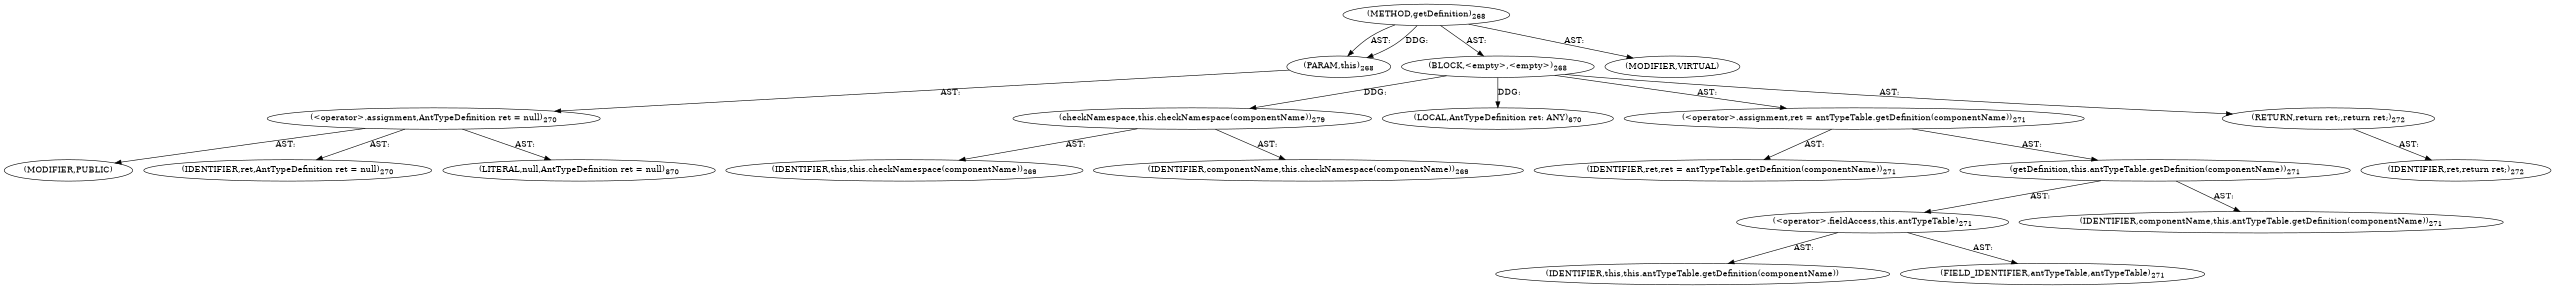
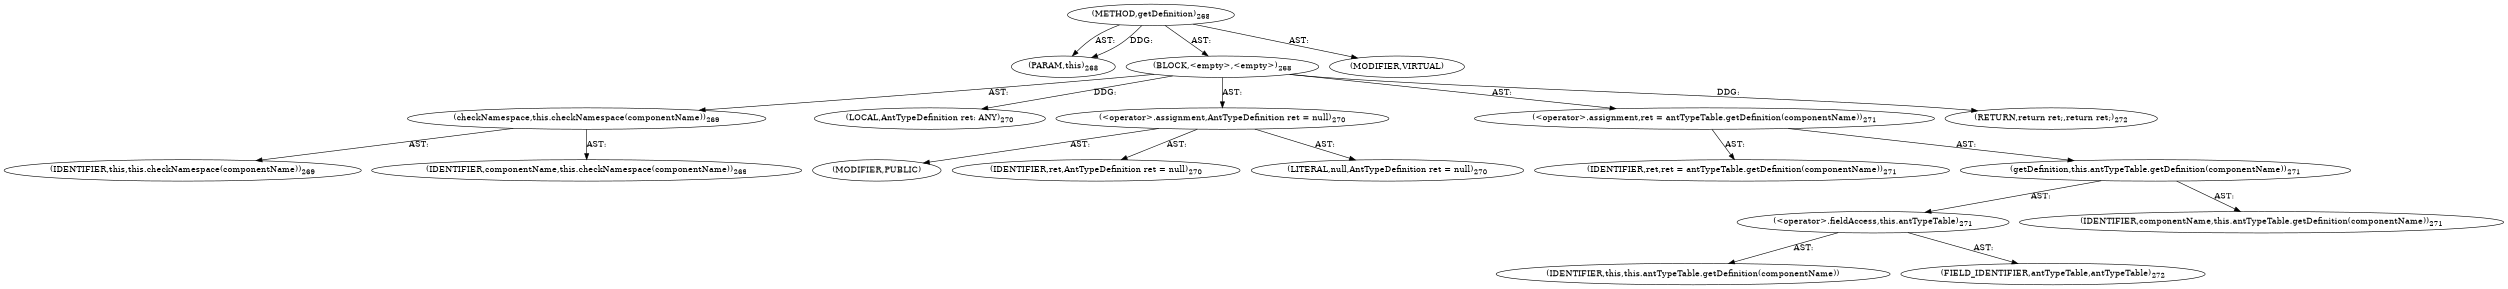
(925, 90) -> (1222, 90)
(1377, 93) -> (1000, 93)
(1891, 93) -> (1730, 93)
(1319, 118) -> (713, 118)
(1575, 118) -> (1007, 118)
(672, 170) -> (1481, 170)
(2456, 170) -> none
(2158, 273) -> (2158, 273)
